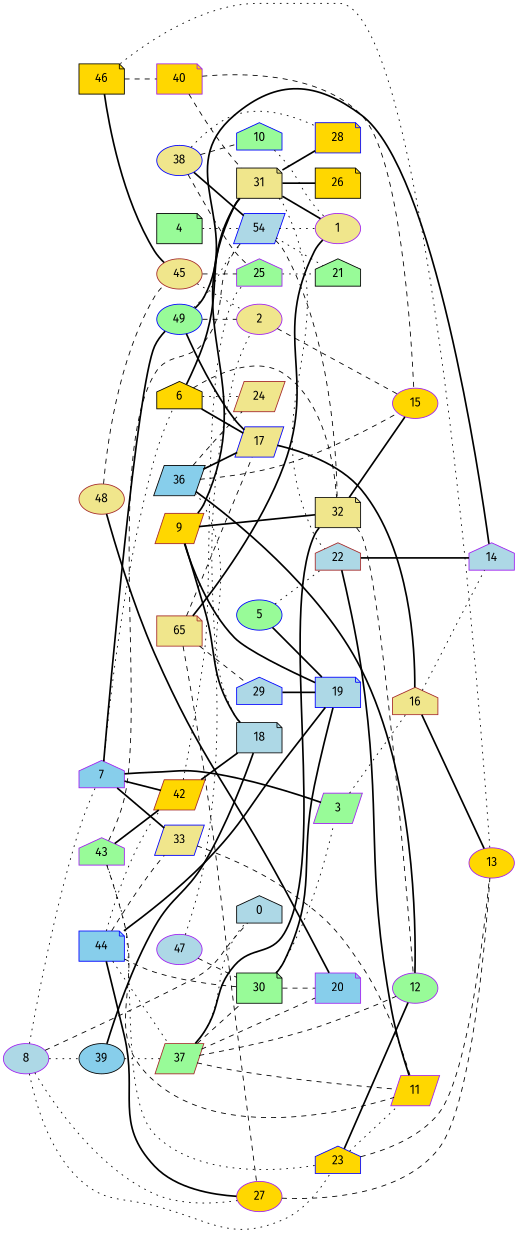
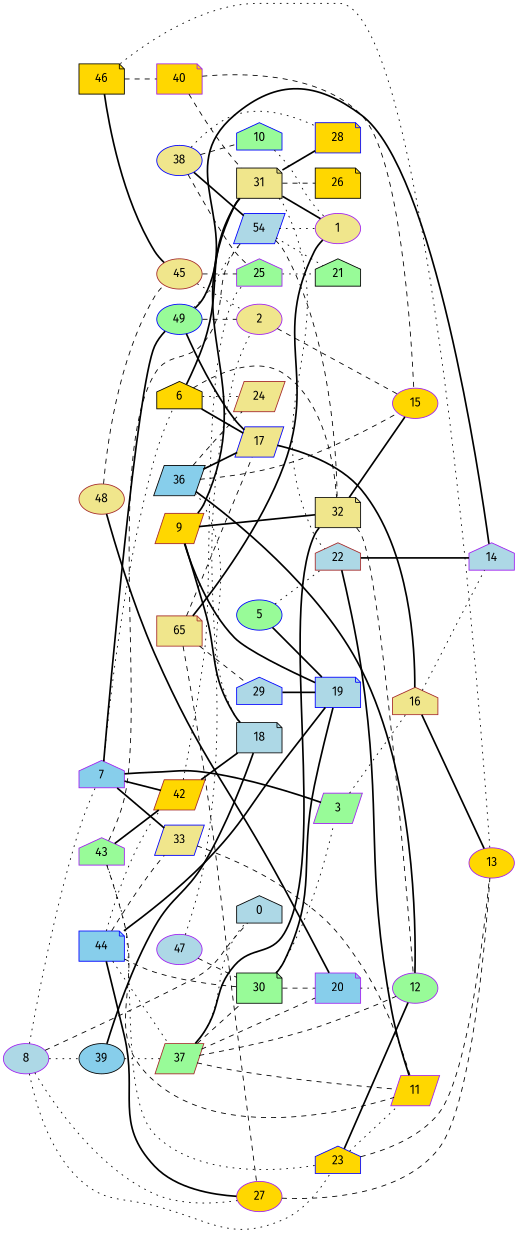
(293, 183) -> (293, 183)
(179, 229) -> none
none -> (381, 988)
